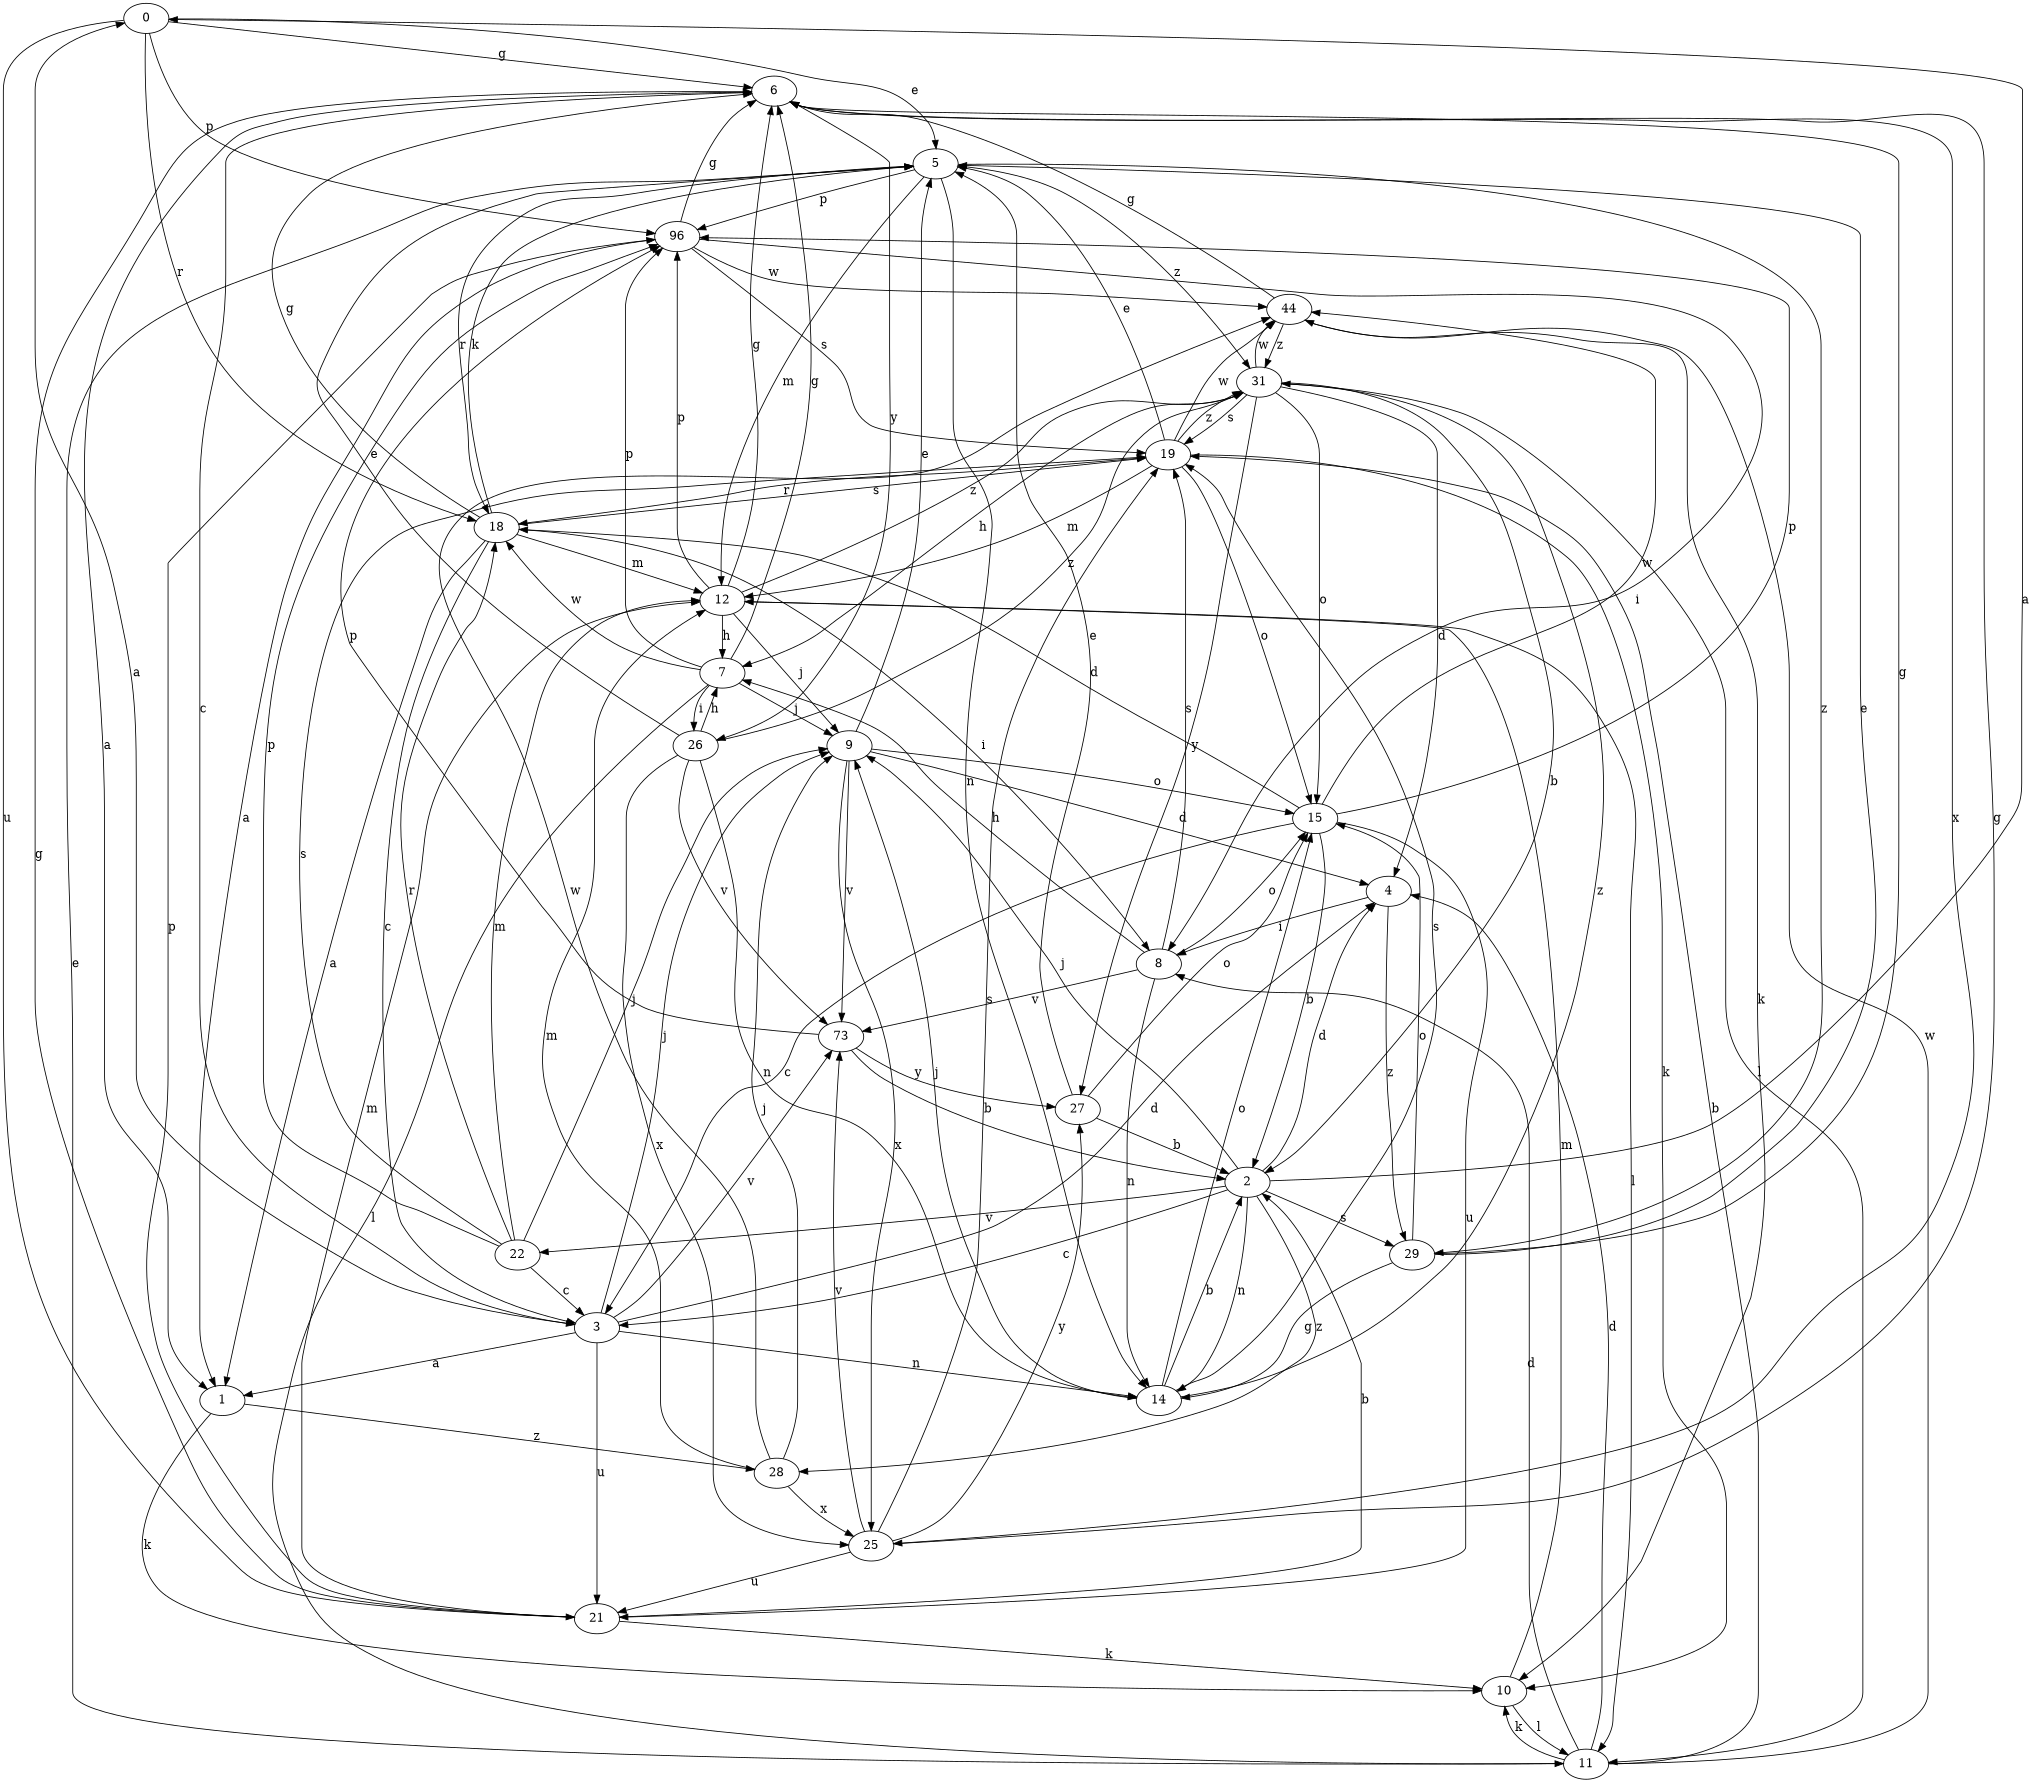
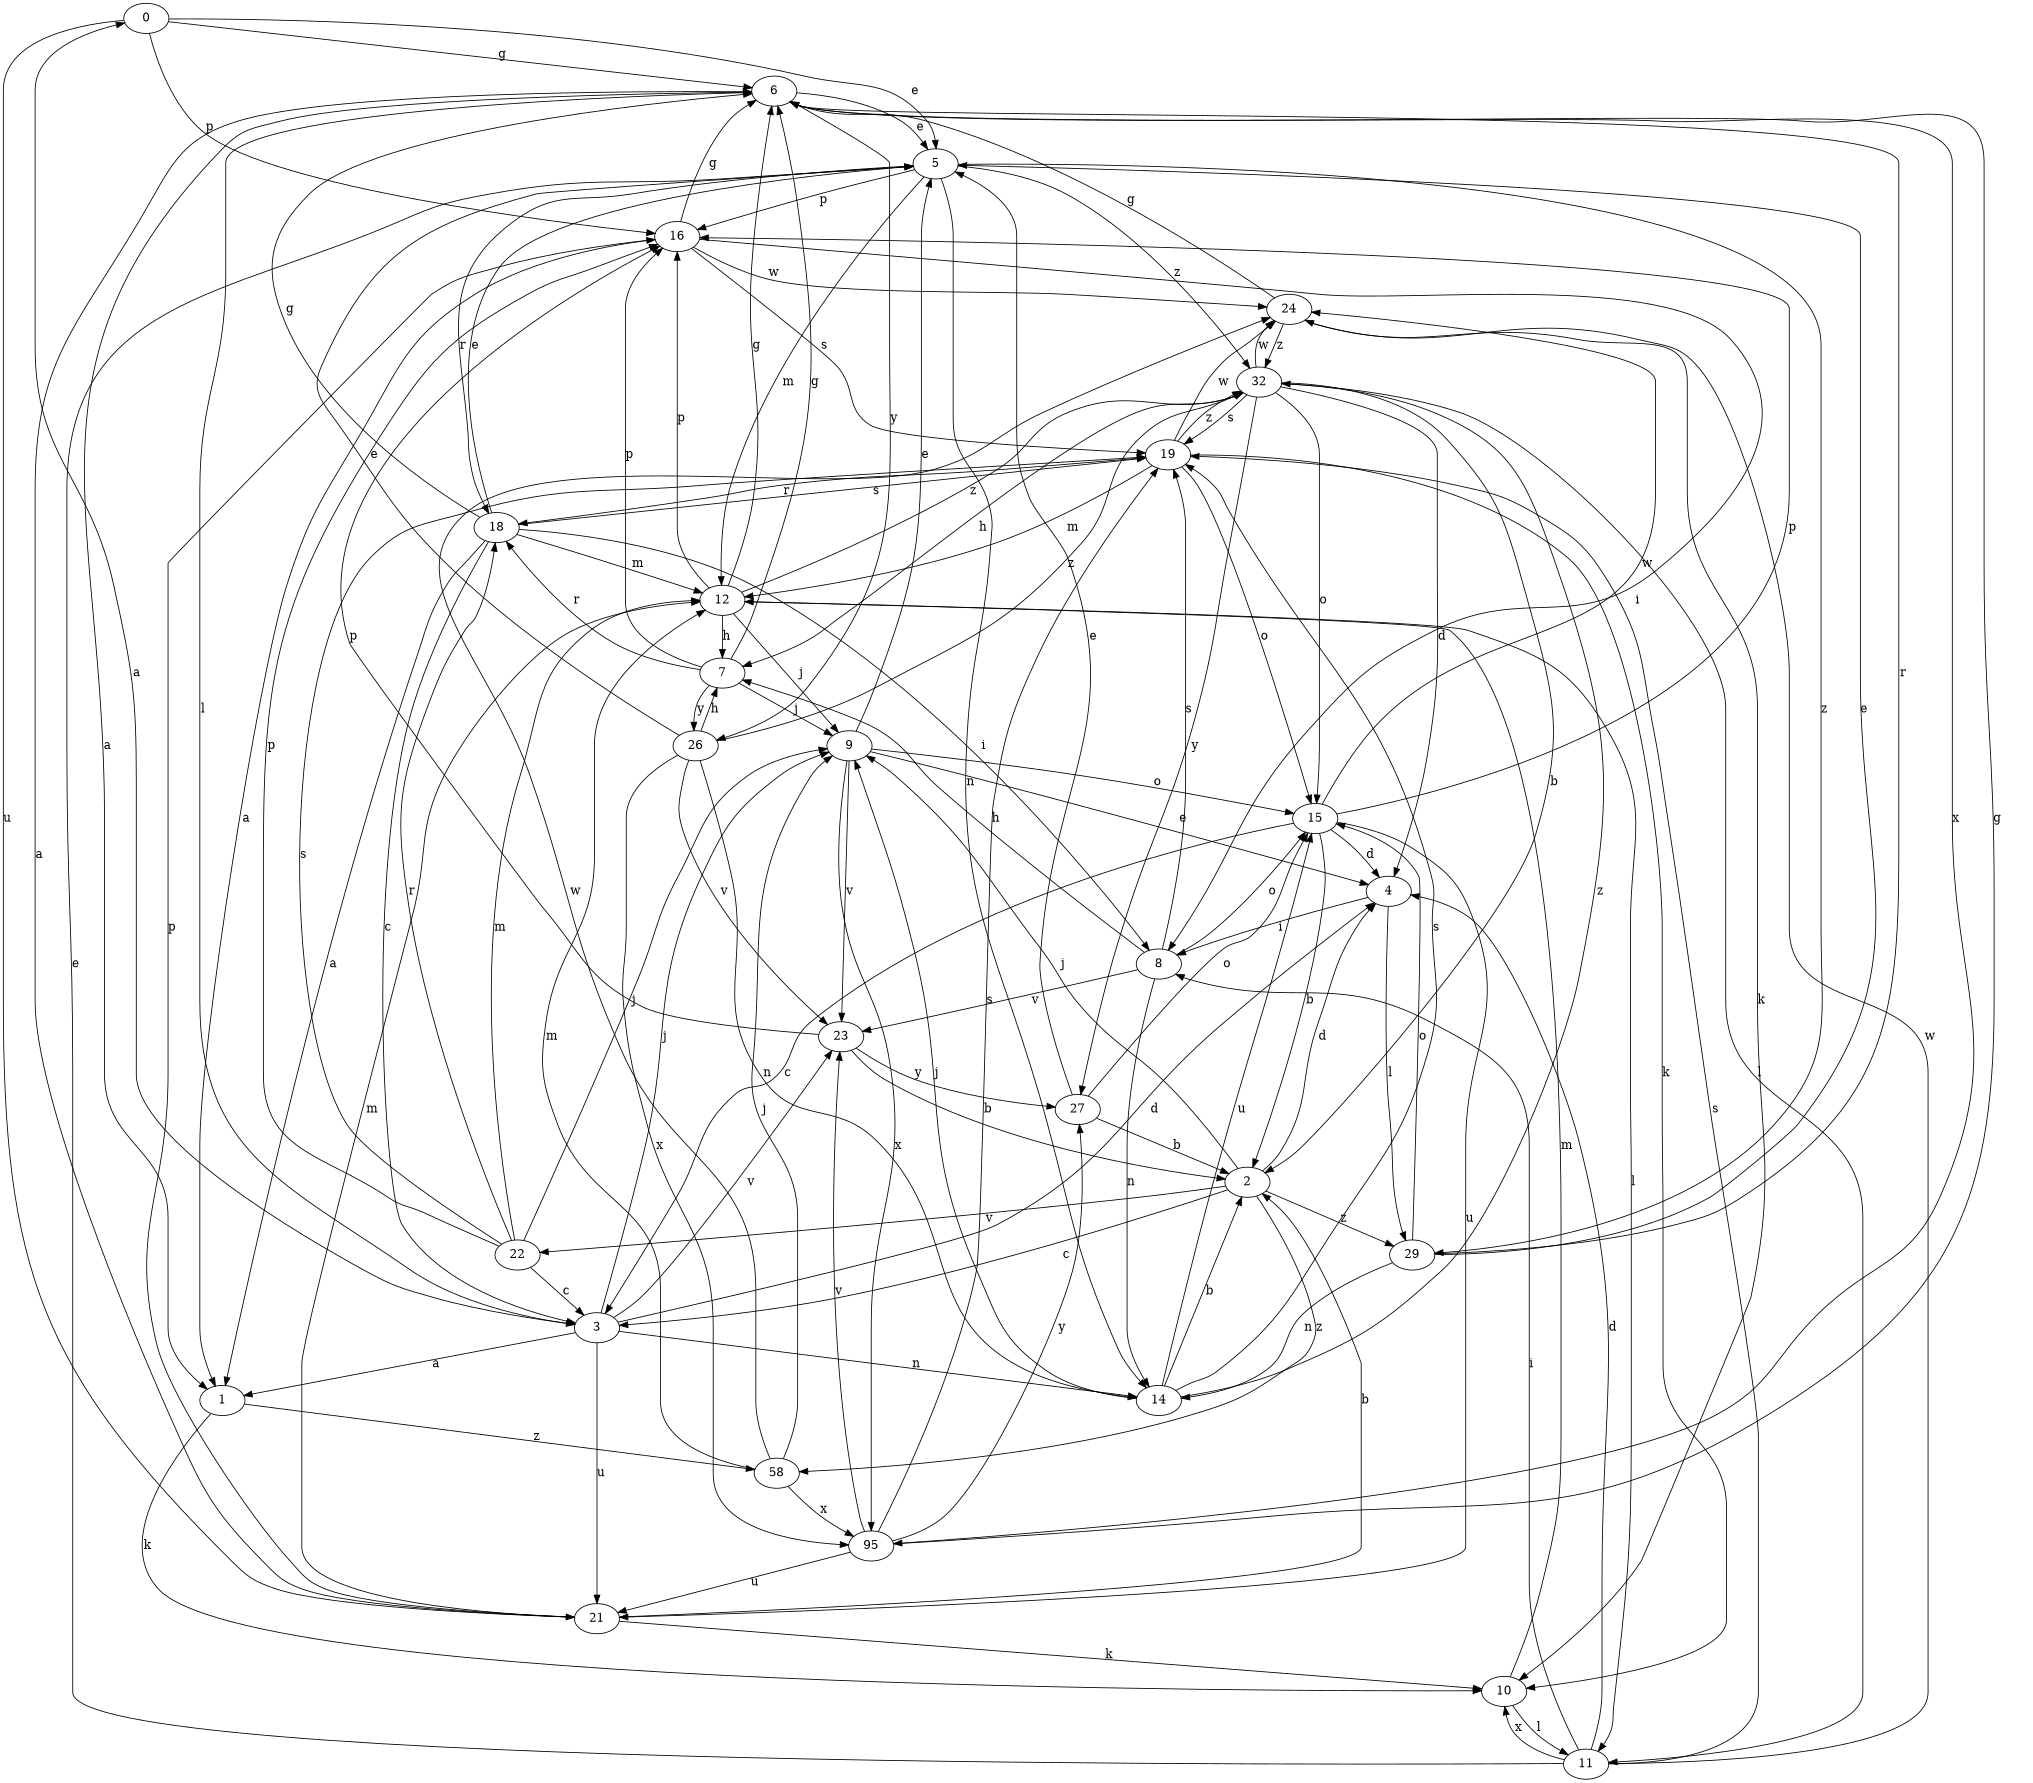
(1905, 70) -> none
(677, 237) -> (677, 237)
(1102, 285) -> (865, 105)
(1289, 309) -> (1289, 309)
(208, 344) -> none
(475, 346) -> (475, 346)
(1259, 382) -> (1259, 382)
(917, 593) -> (1354, 848)
(576, 600) -> (576, 600)
(1903, 673) -> (1903, 673)
(203, 709) -> (203, 709)
(701, 709) -> (701, 709)
(1183, 819) -> (1183, 819)
(39, 855) -> (39, 855)
(841, 1037) -> (841, 1037)
(1390, 1073) -> (1390, 1073)
(1242, 1110) -> (1242, 1110)
(1716, 1110) -> (1716, 1110)
(1344, 1219) -> (1344, 1219)
(1234, 1299) -> none
(1309, 1328) -> (1309, 1328)
(1531, 1364) -> (1531, 1364)
(777, 1473) -> (777, 1473)
(871, 1546) -> (871, 1546)
(397, 1665) -> none
(1519, 1728) -> (1519, 1728)
